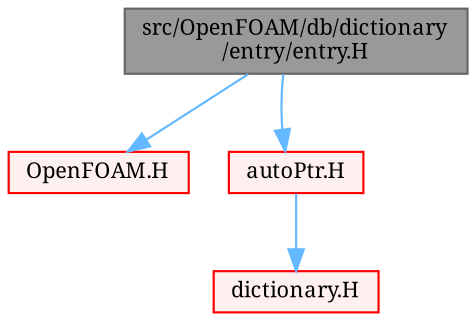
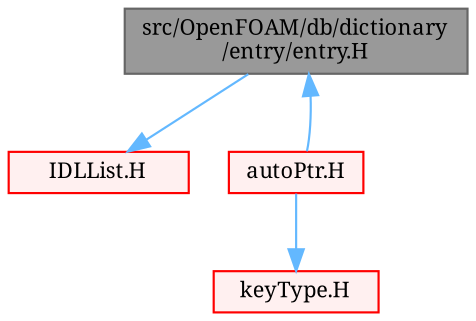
(282, 102) -> (310, 124)
(99, 172) -> (99, 172)
(296, 292) -> (296, 292)
